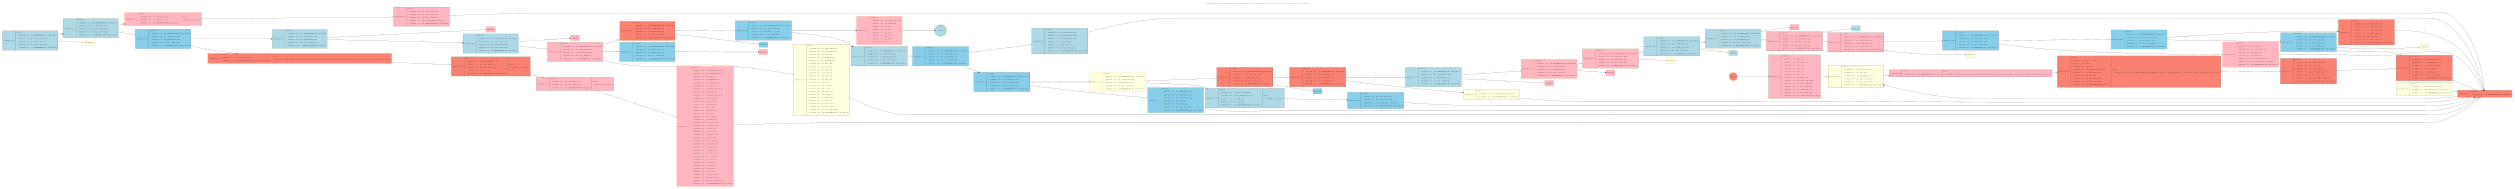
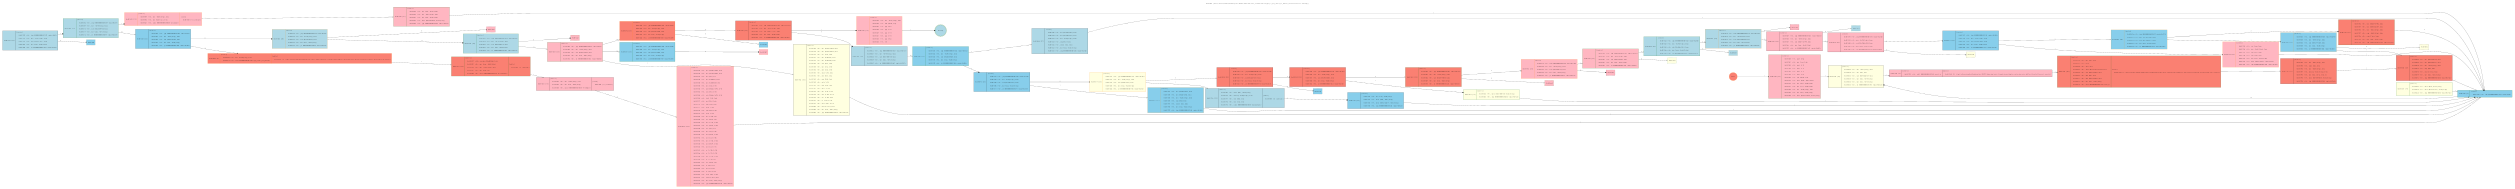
(763, 31) -> (763, 31)
(91, 42) -> (91, 42)
(1433, 77) -> (1433, 77)
(2485, 94) -> (2485, 94)
